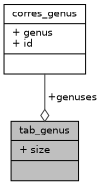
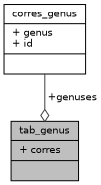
(35, 150) -> (40, 150)
